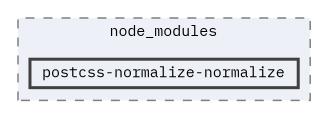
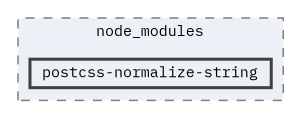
(164, 73) -> (151, 73)
